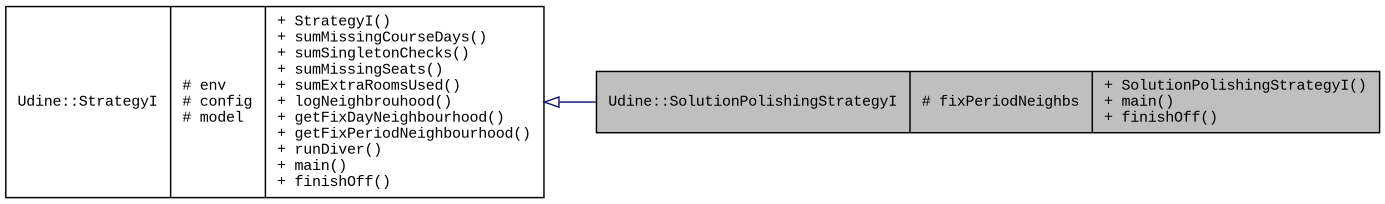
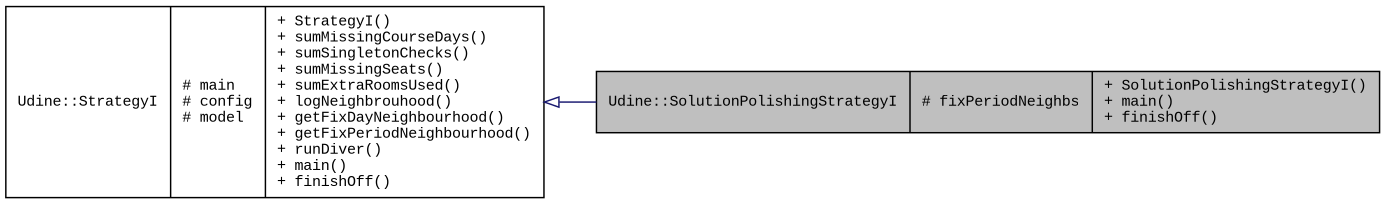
(205, 85) -> (209, 85)
